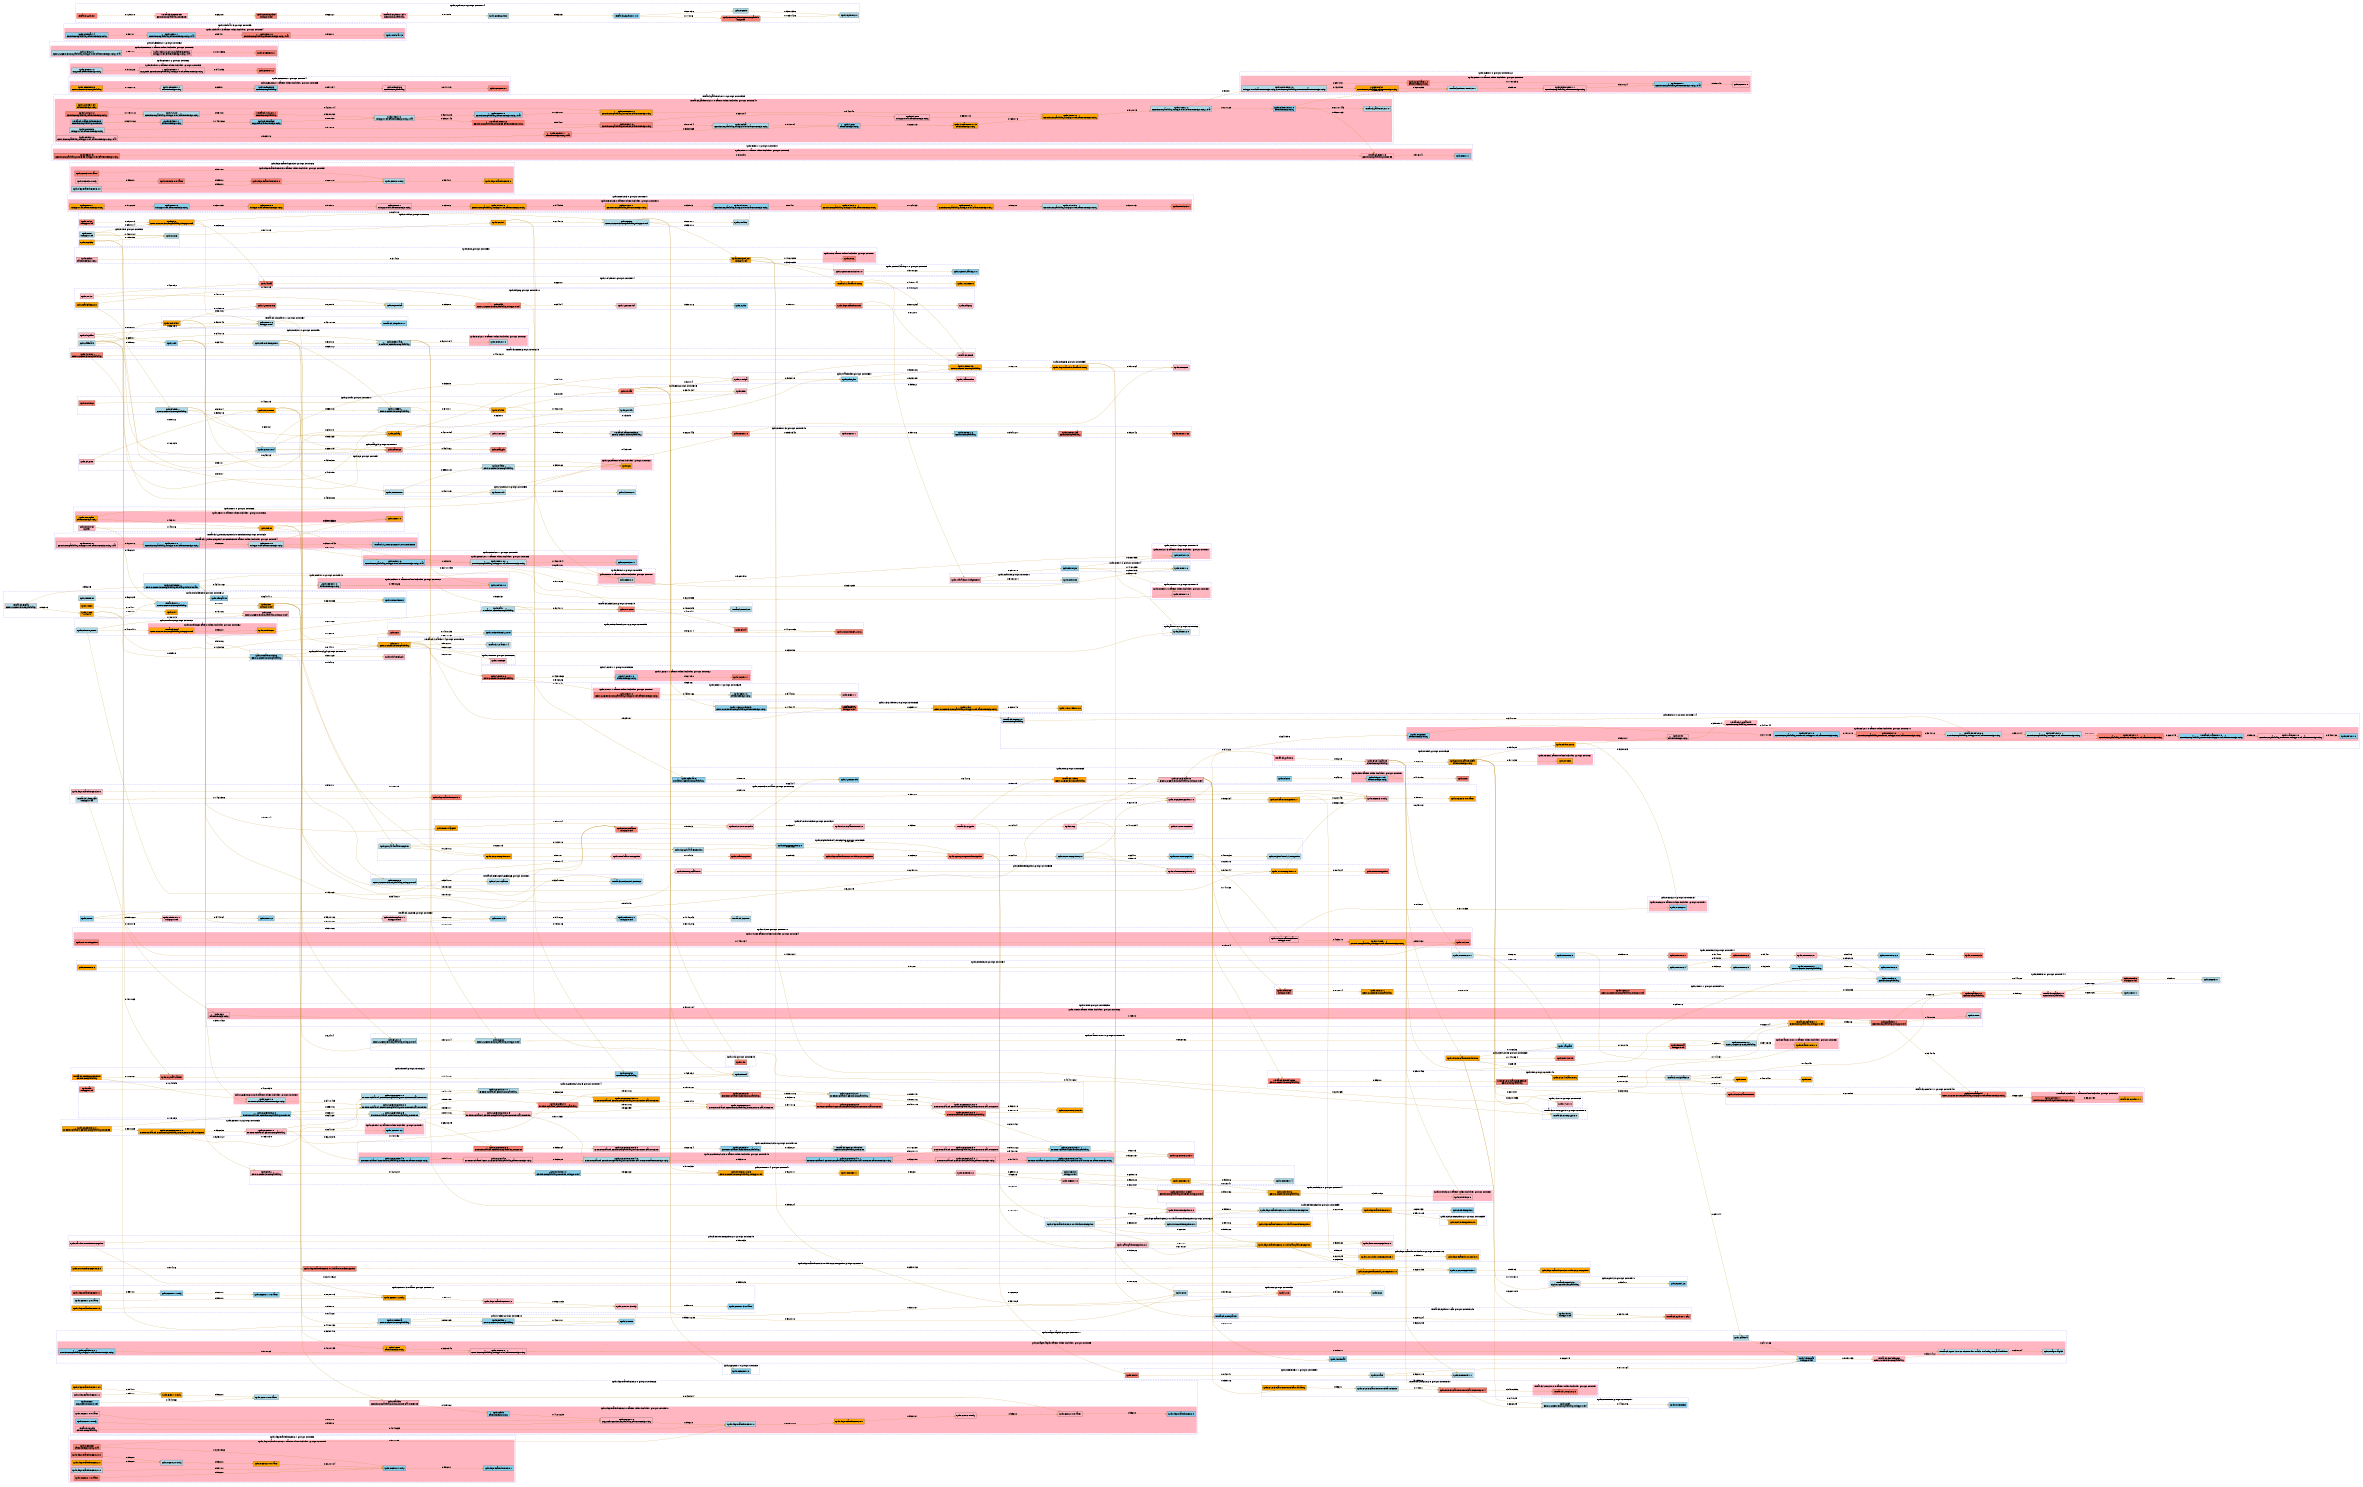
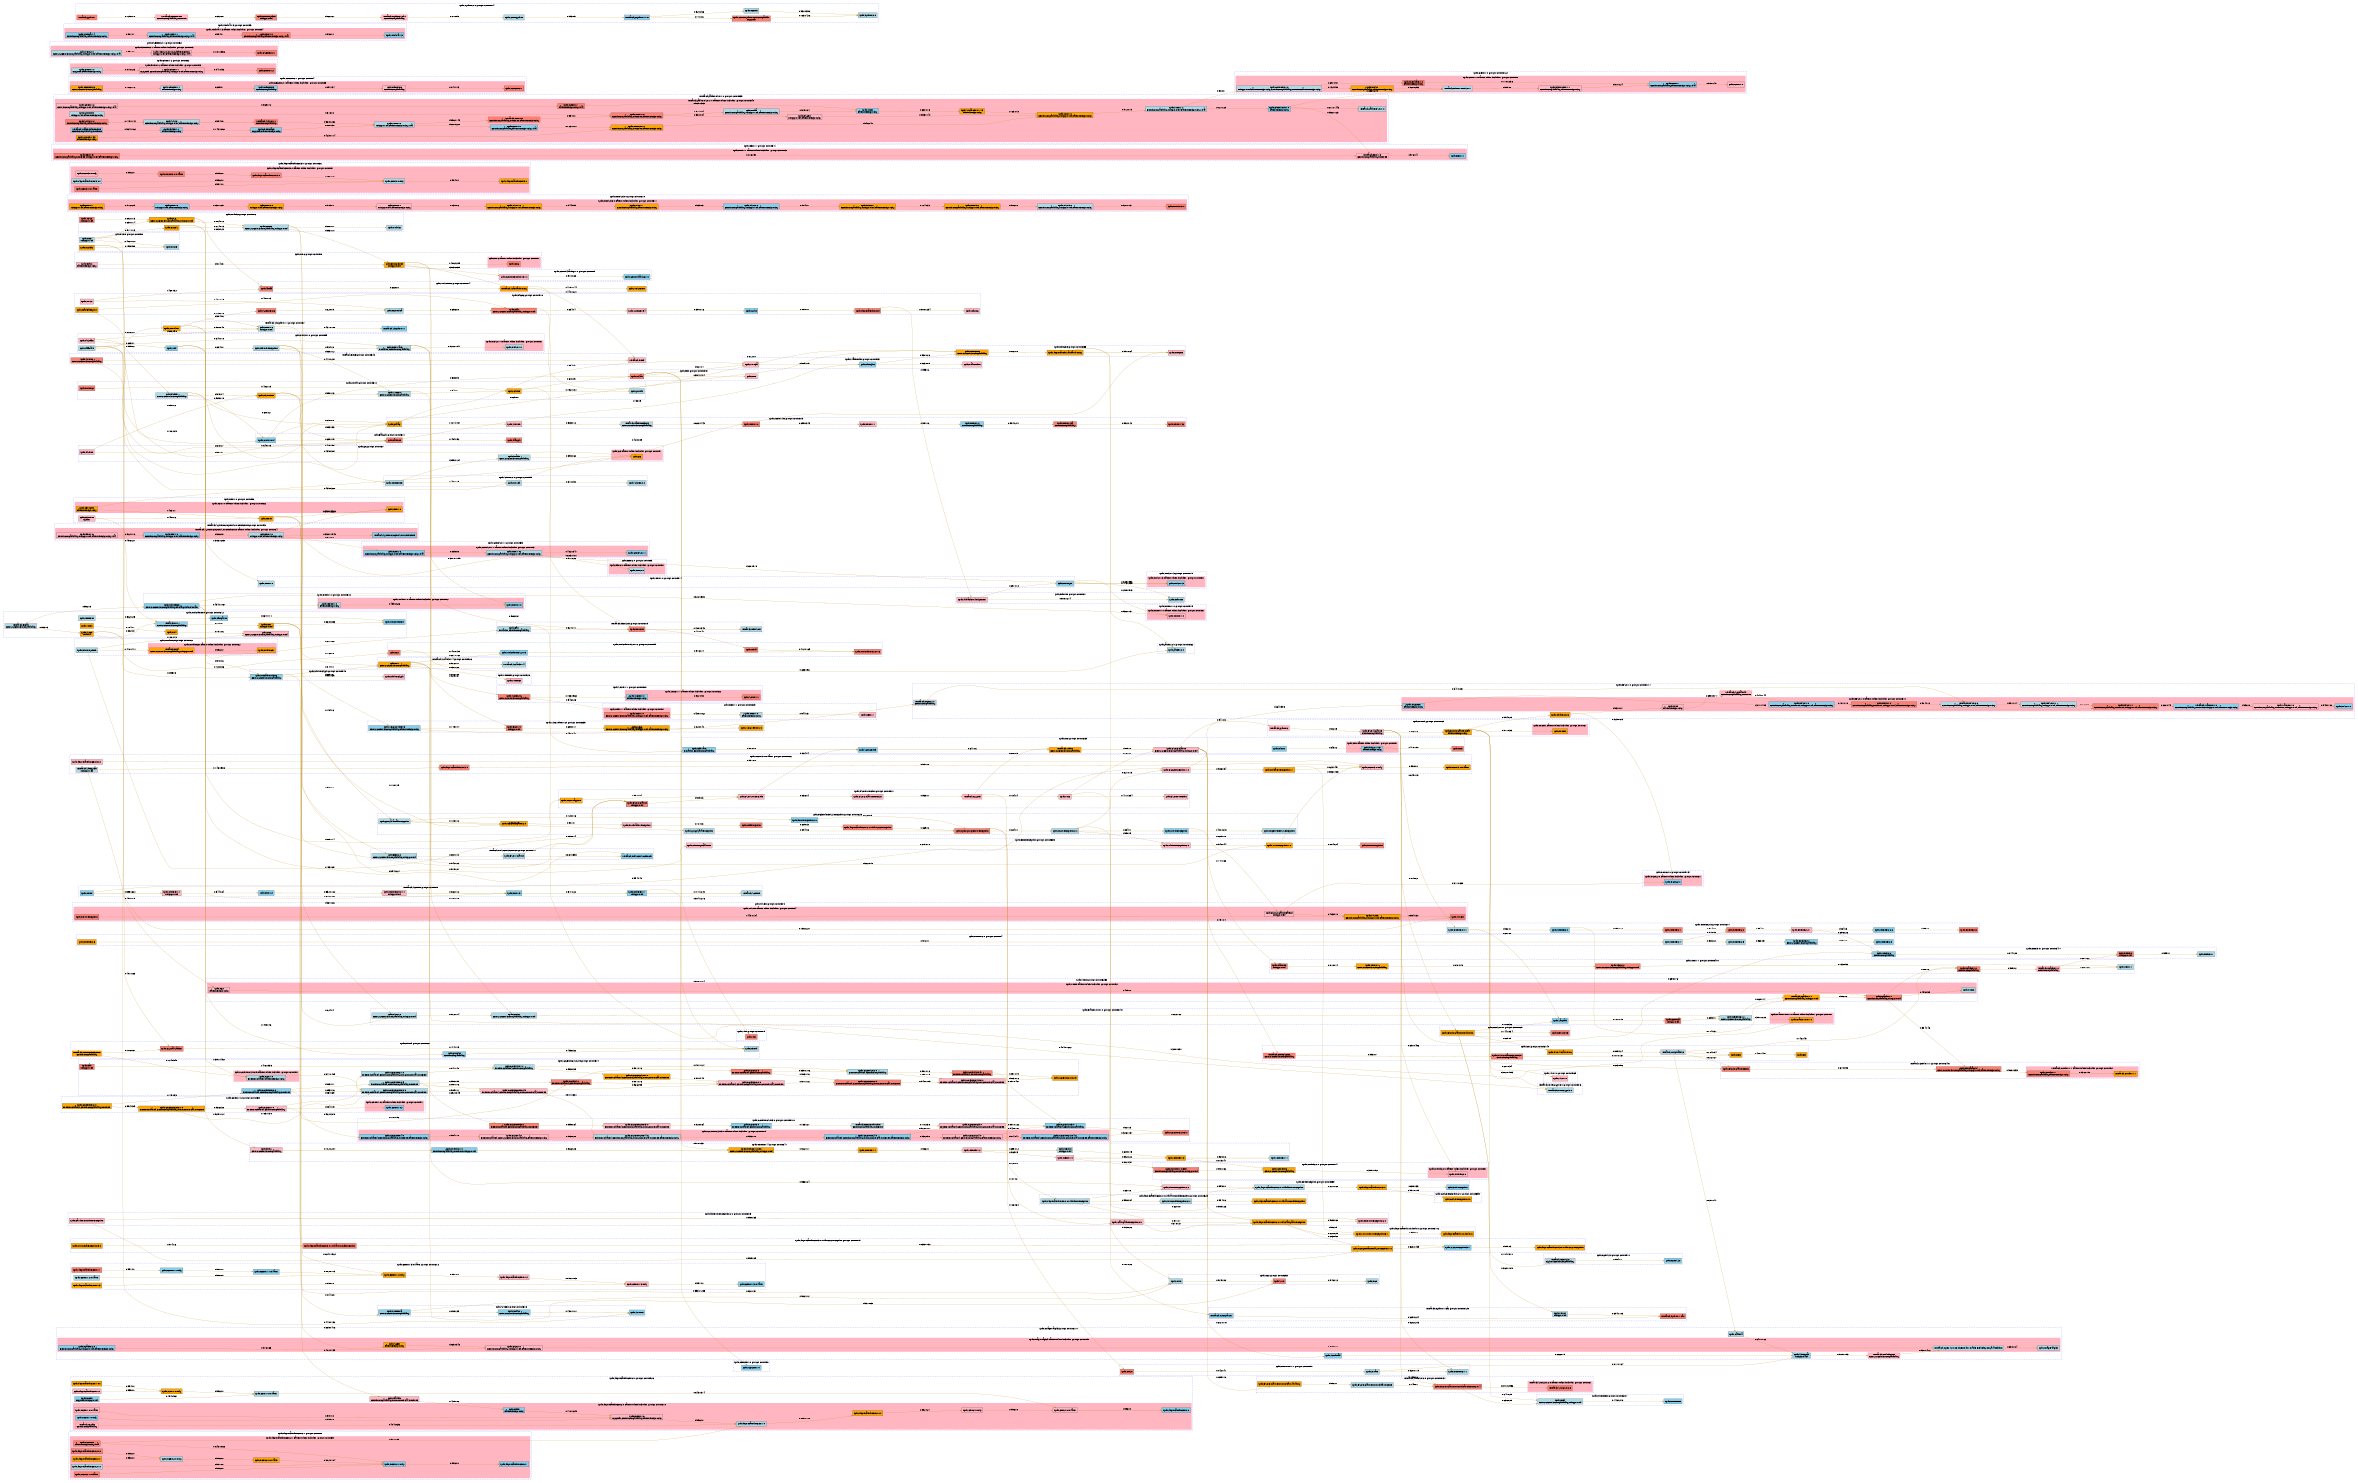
(1125, 568) -> (1122, 585)
